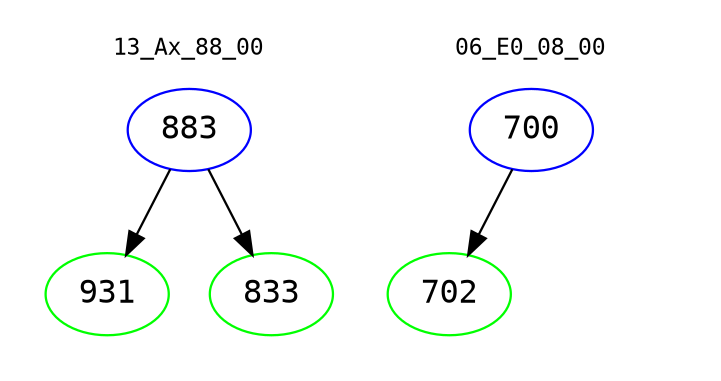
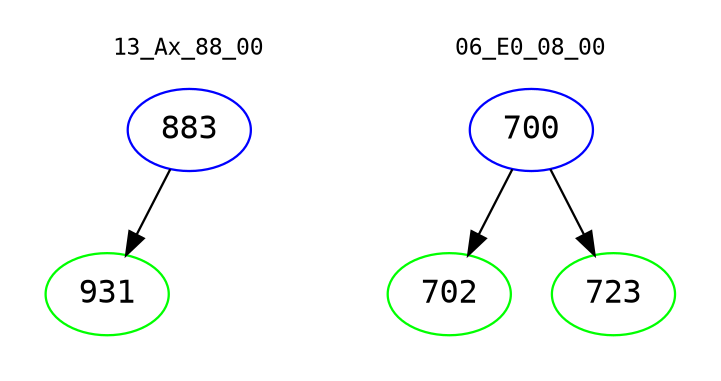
(271, 294) -> none
none -> (613, 294)
